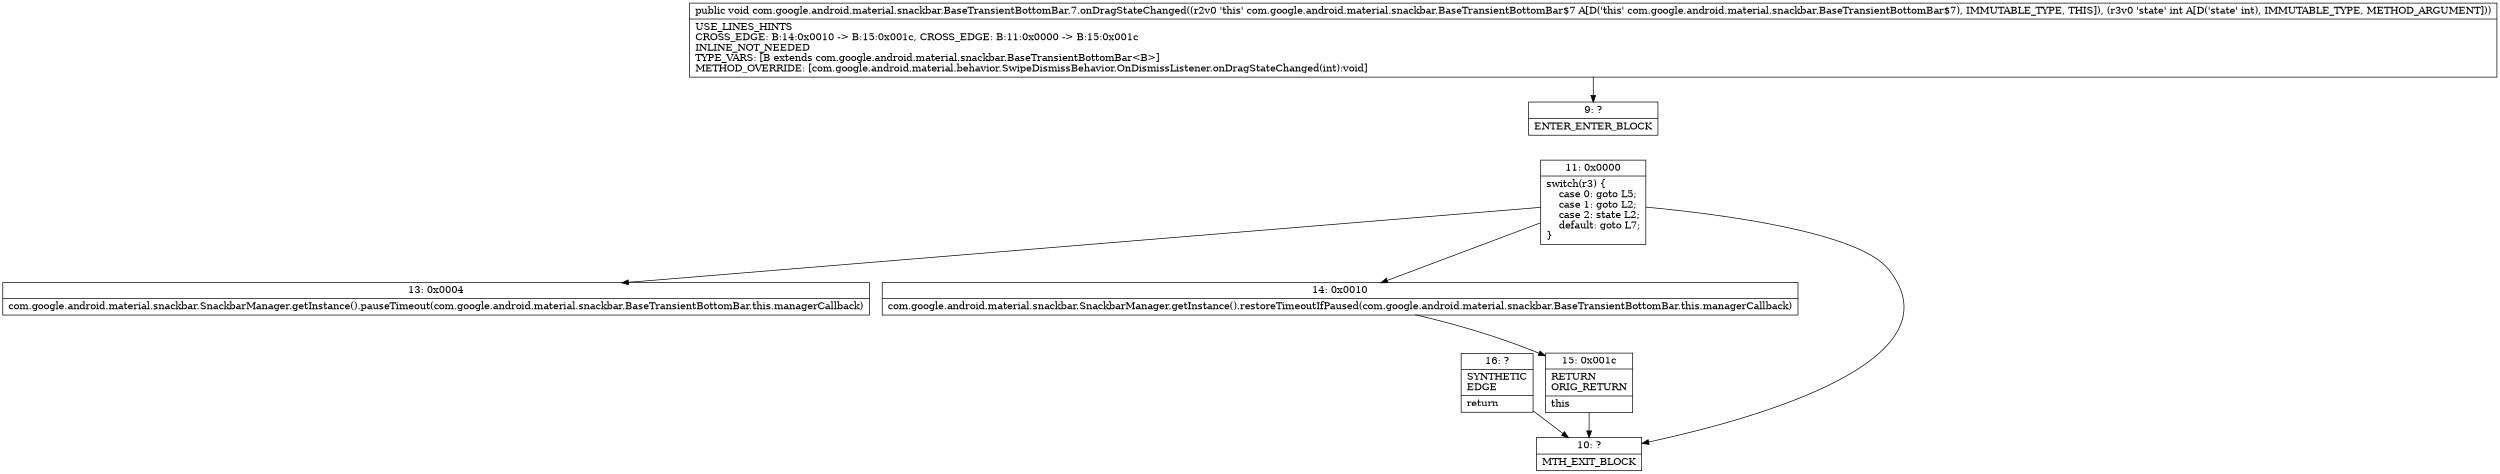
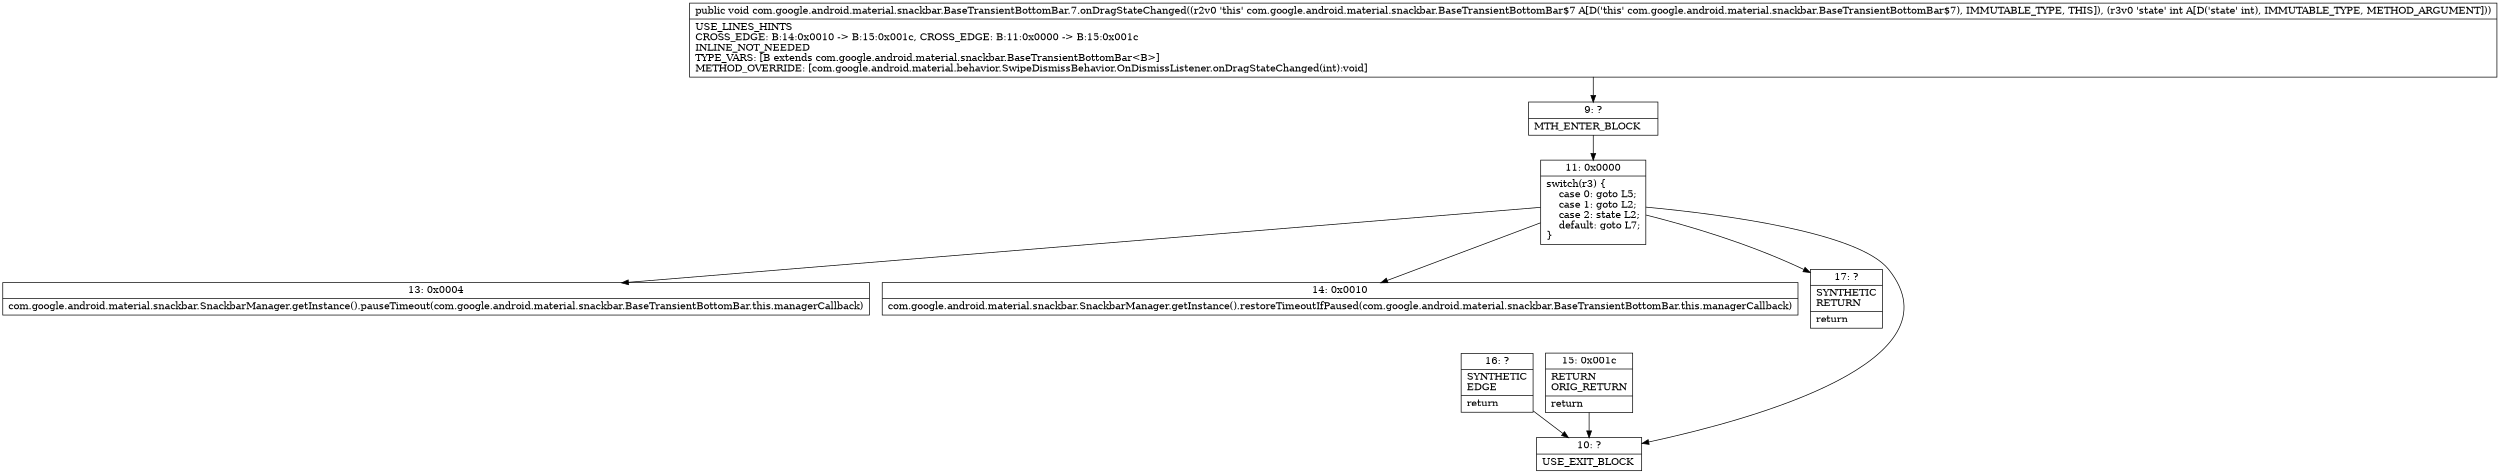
(1593, 127) -> (1587, 127)
none -> (1593, 144)
none -> (1846, 299)
(1478, 332) -> none
(1561, 404) -> (1567, 404)
(1589, 462) -> (1588, 462)
